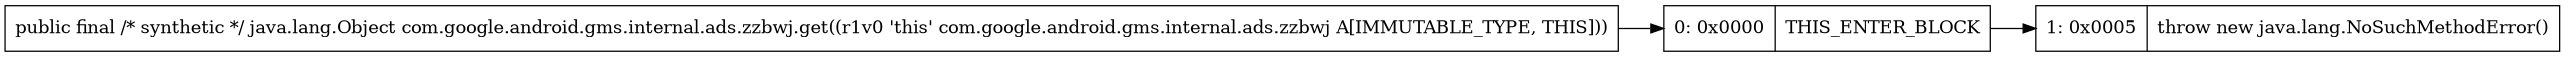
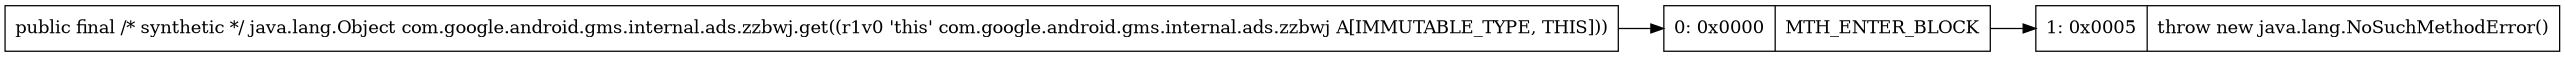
(1883, 28) -> (1883, 28)
